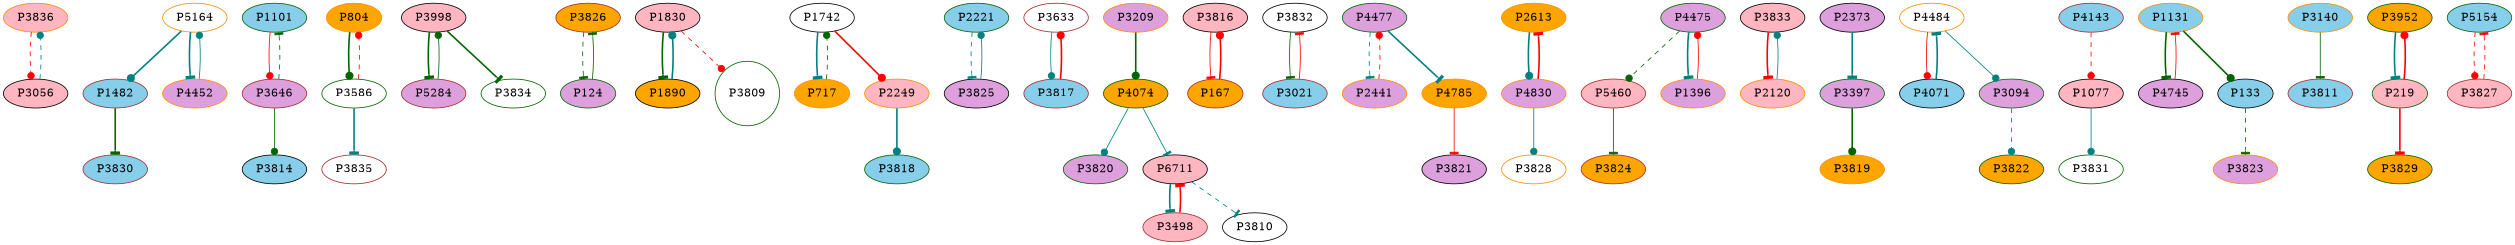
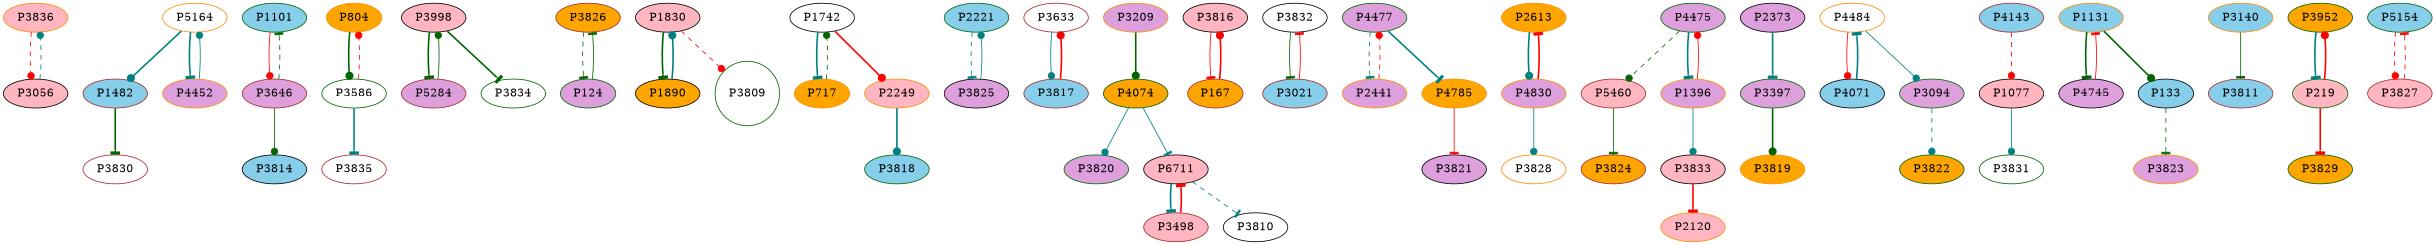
(1778, 59) -> (1693, 128)
(115, 169) -> (115, 169)
